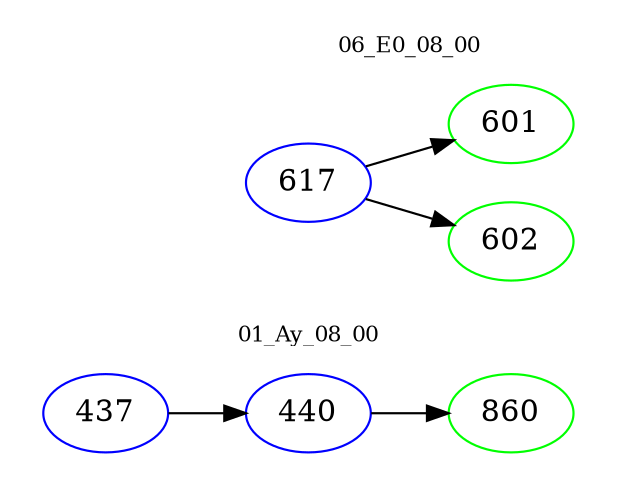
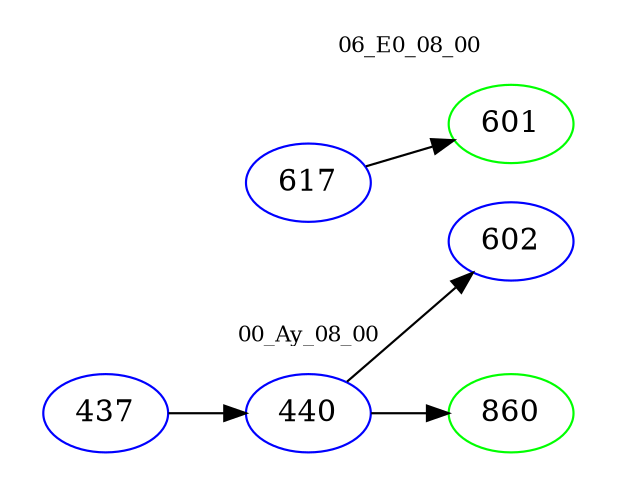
(399, 209) -> (401, 335)
(511, 241) -> (511, 241)
(308, 336) -> (308, 336)
